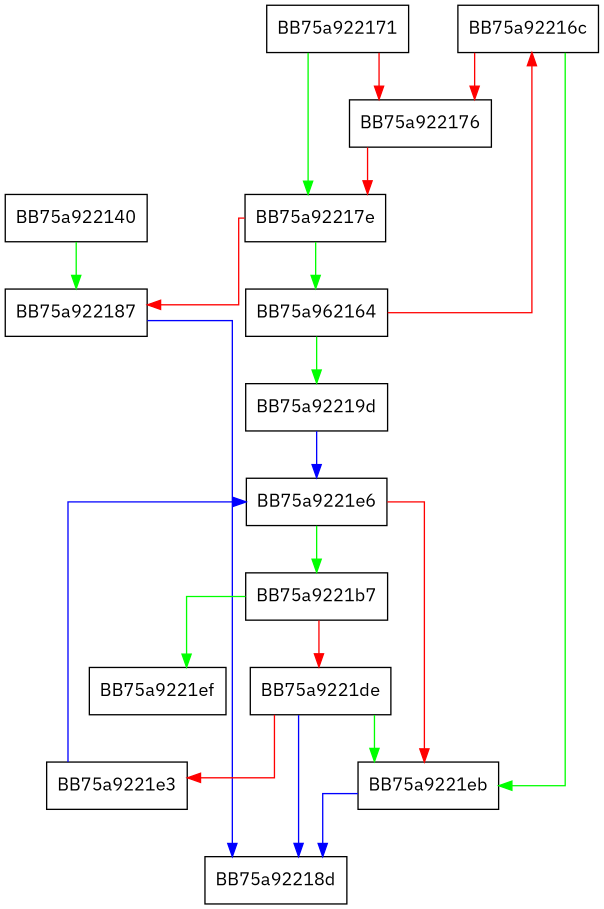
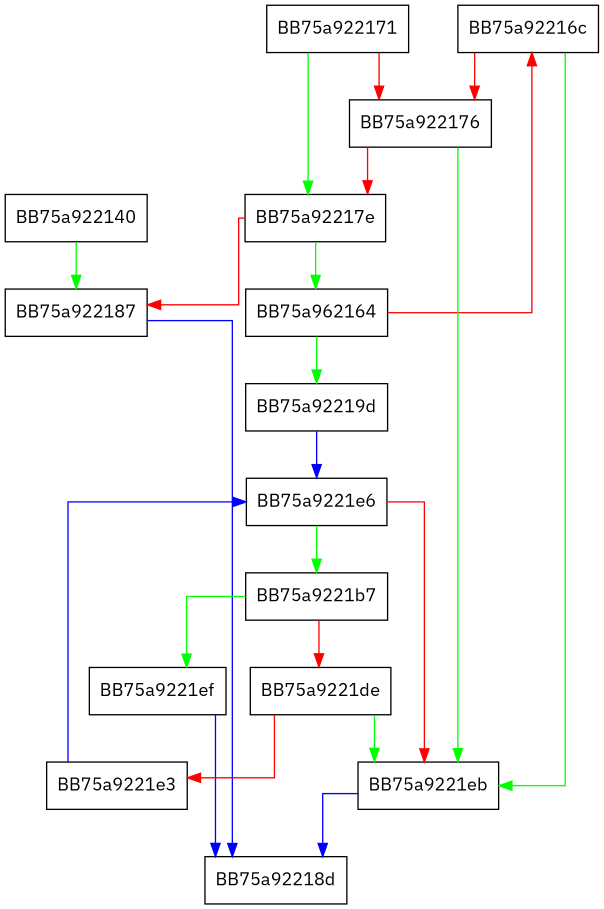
none -> (458, 448)
(299, 779) -> (215, 770)
